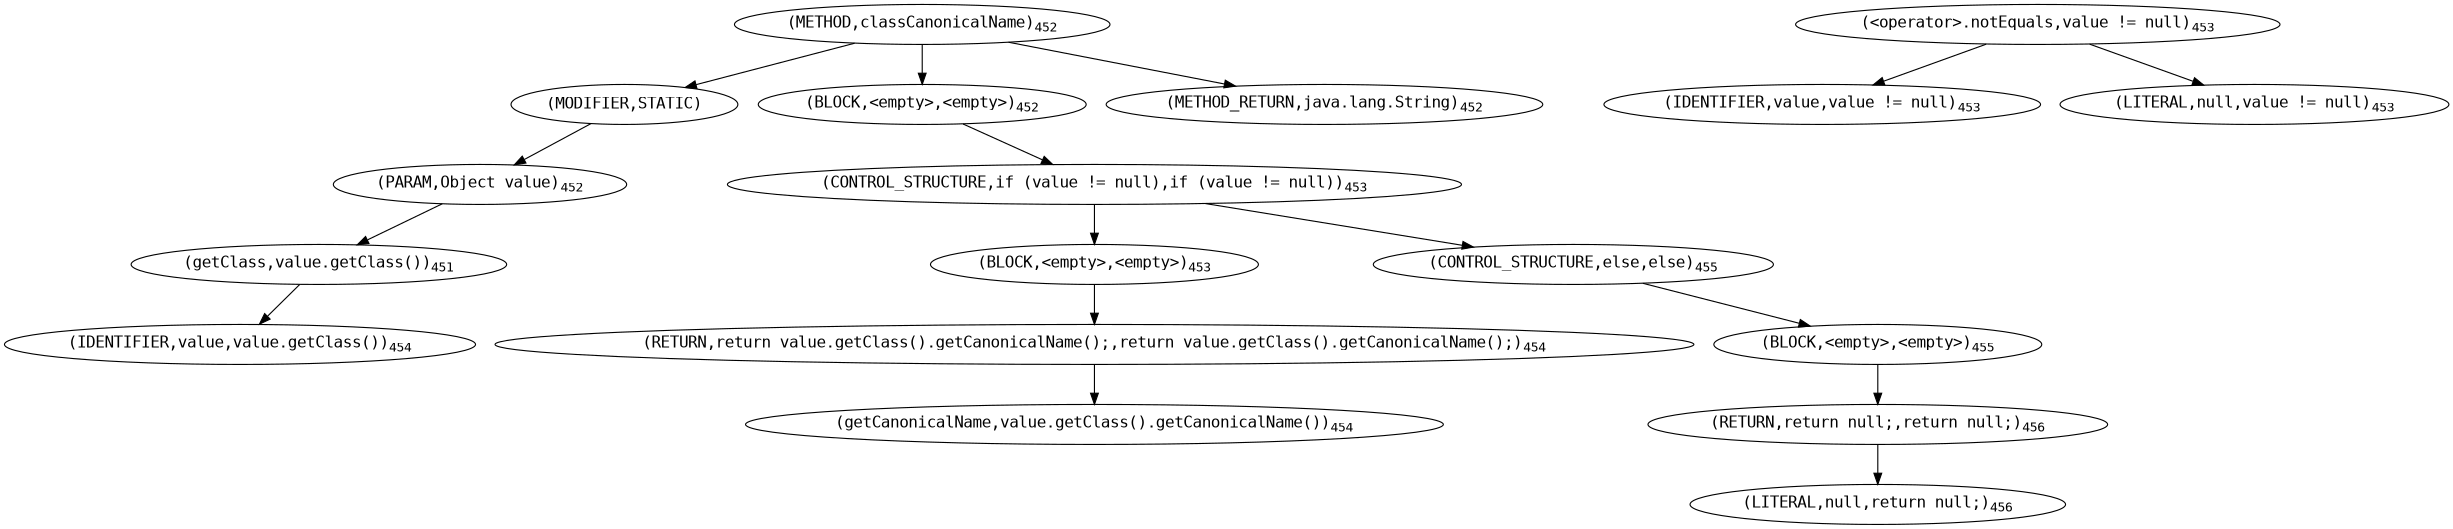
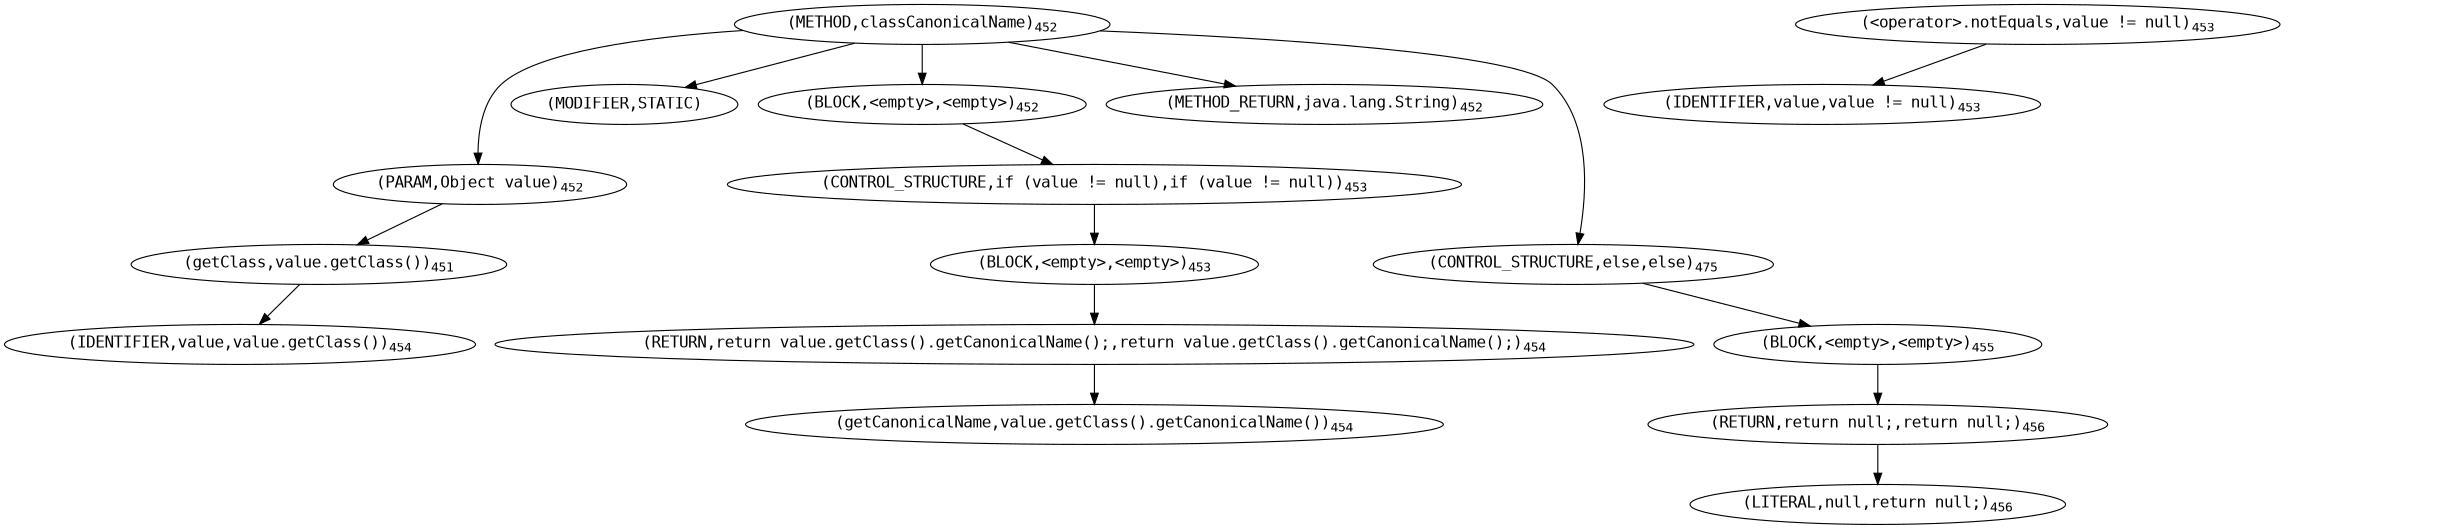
(2254, 104) -> none
(558, 142) -> (582, 51)
(1334, 224) -> (1407, 52)
(1707, 263) -> (1707, 263)
